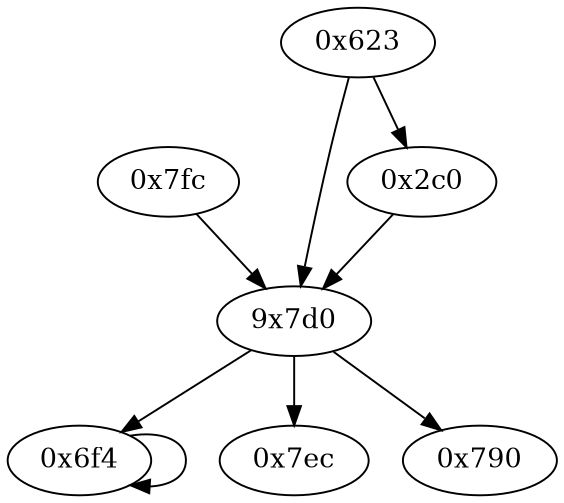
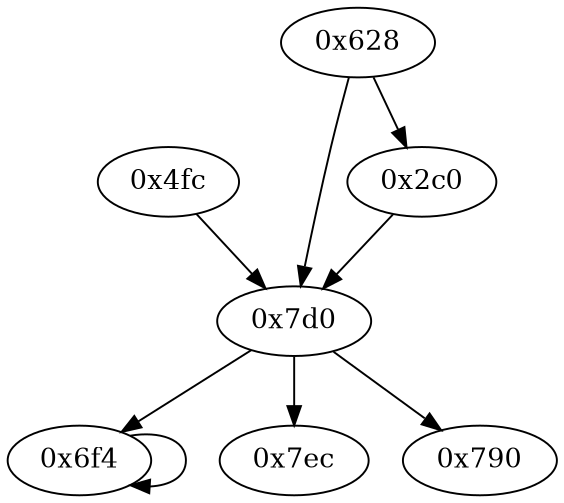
(358, 43) -> (358, 43)
(168, 182) -> (168, 182)
(294, 321) -> (294, 321)
